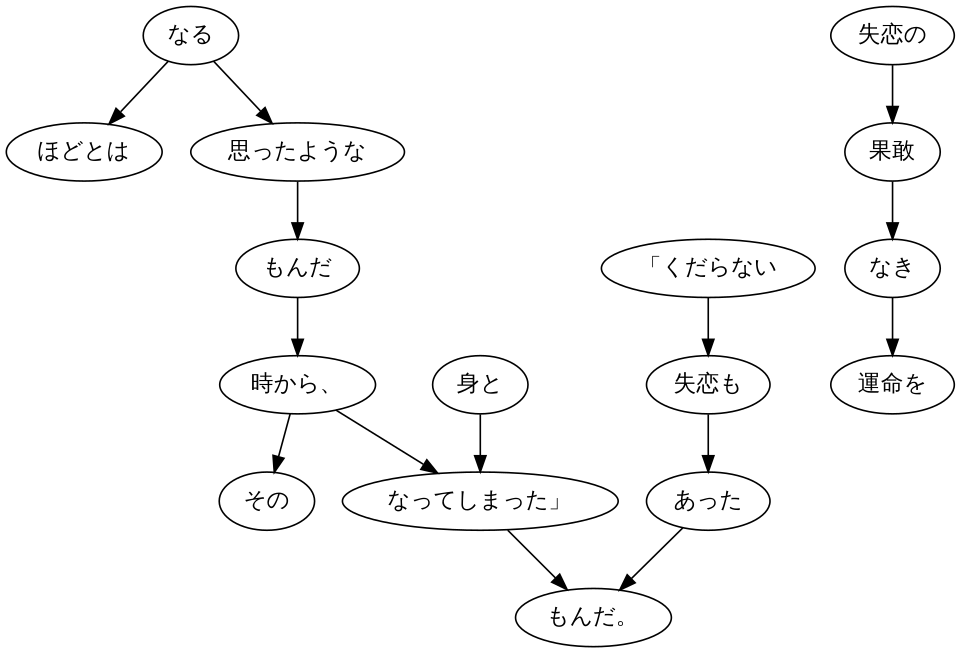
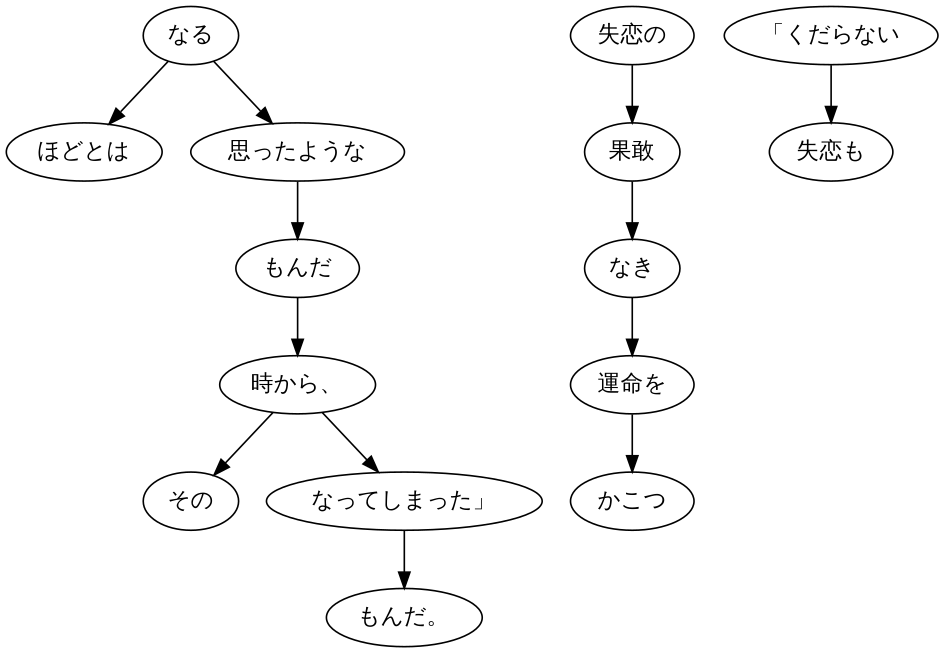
(480, 385) -> none
none -> (632, 501)
(708, 501) -> none
